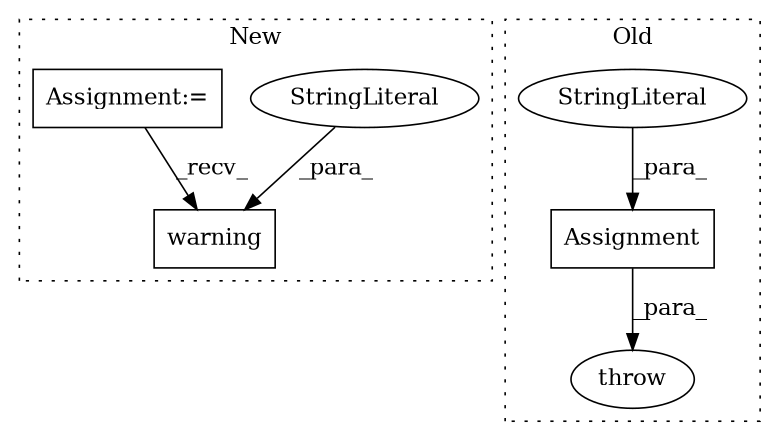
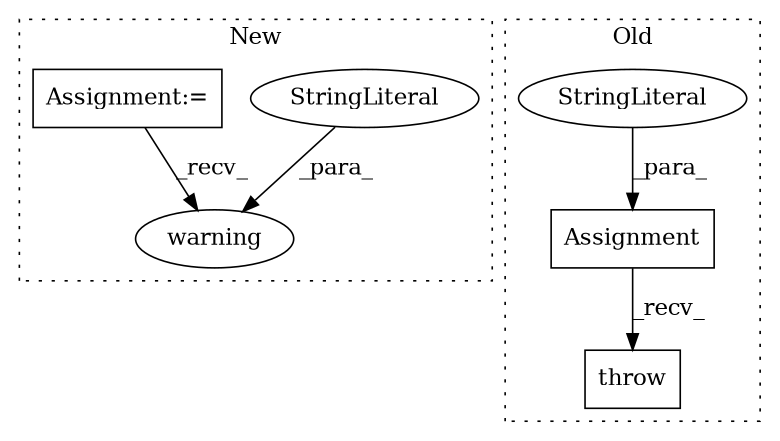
(215, 239) -> (215, 239)
(670, 309) -> (669, 309)
(633, 379) -> (633, 379)
